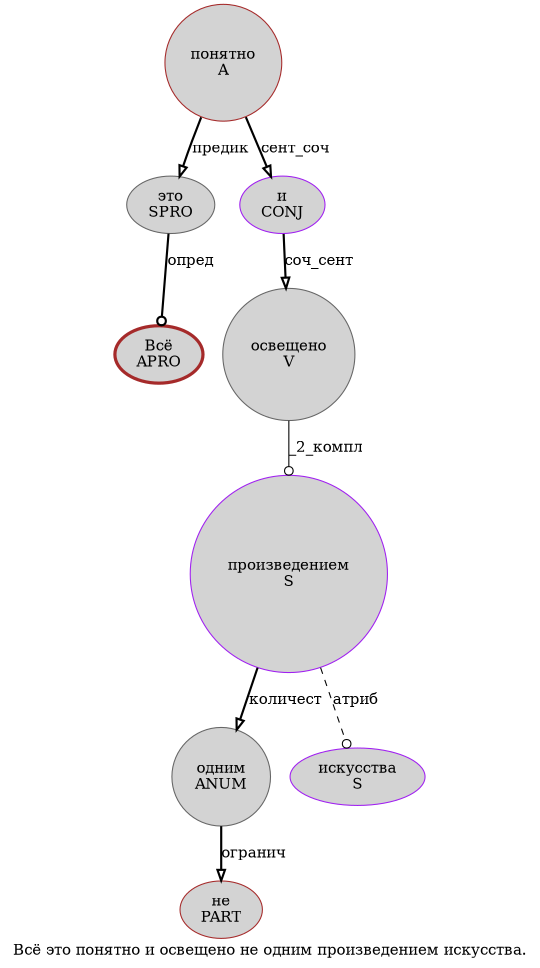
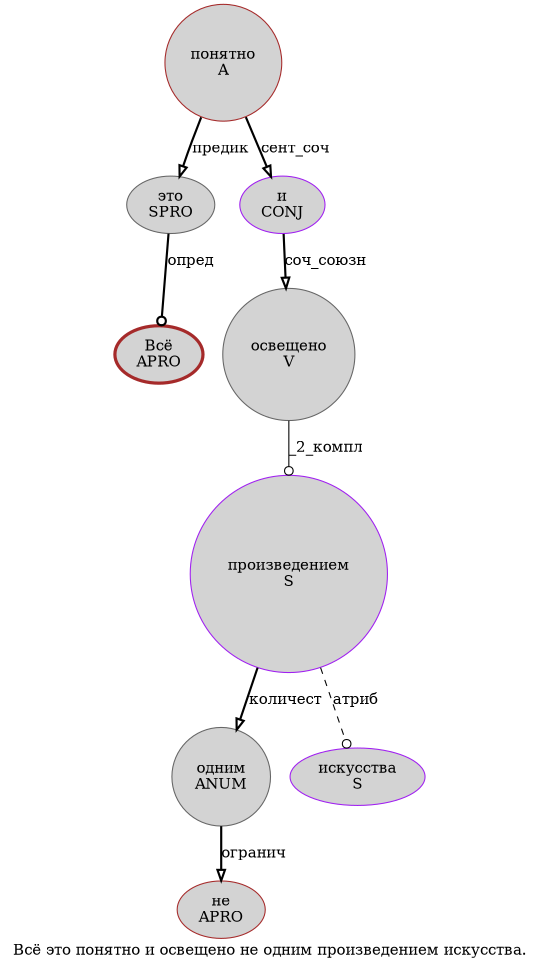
(319, 261) -> (325, 261)
(221, 910) -> (221, 910)
